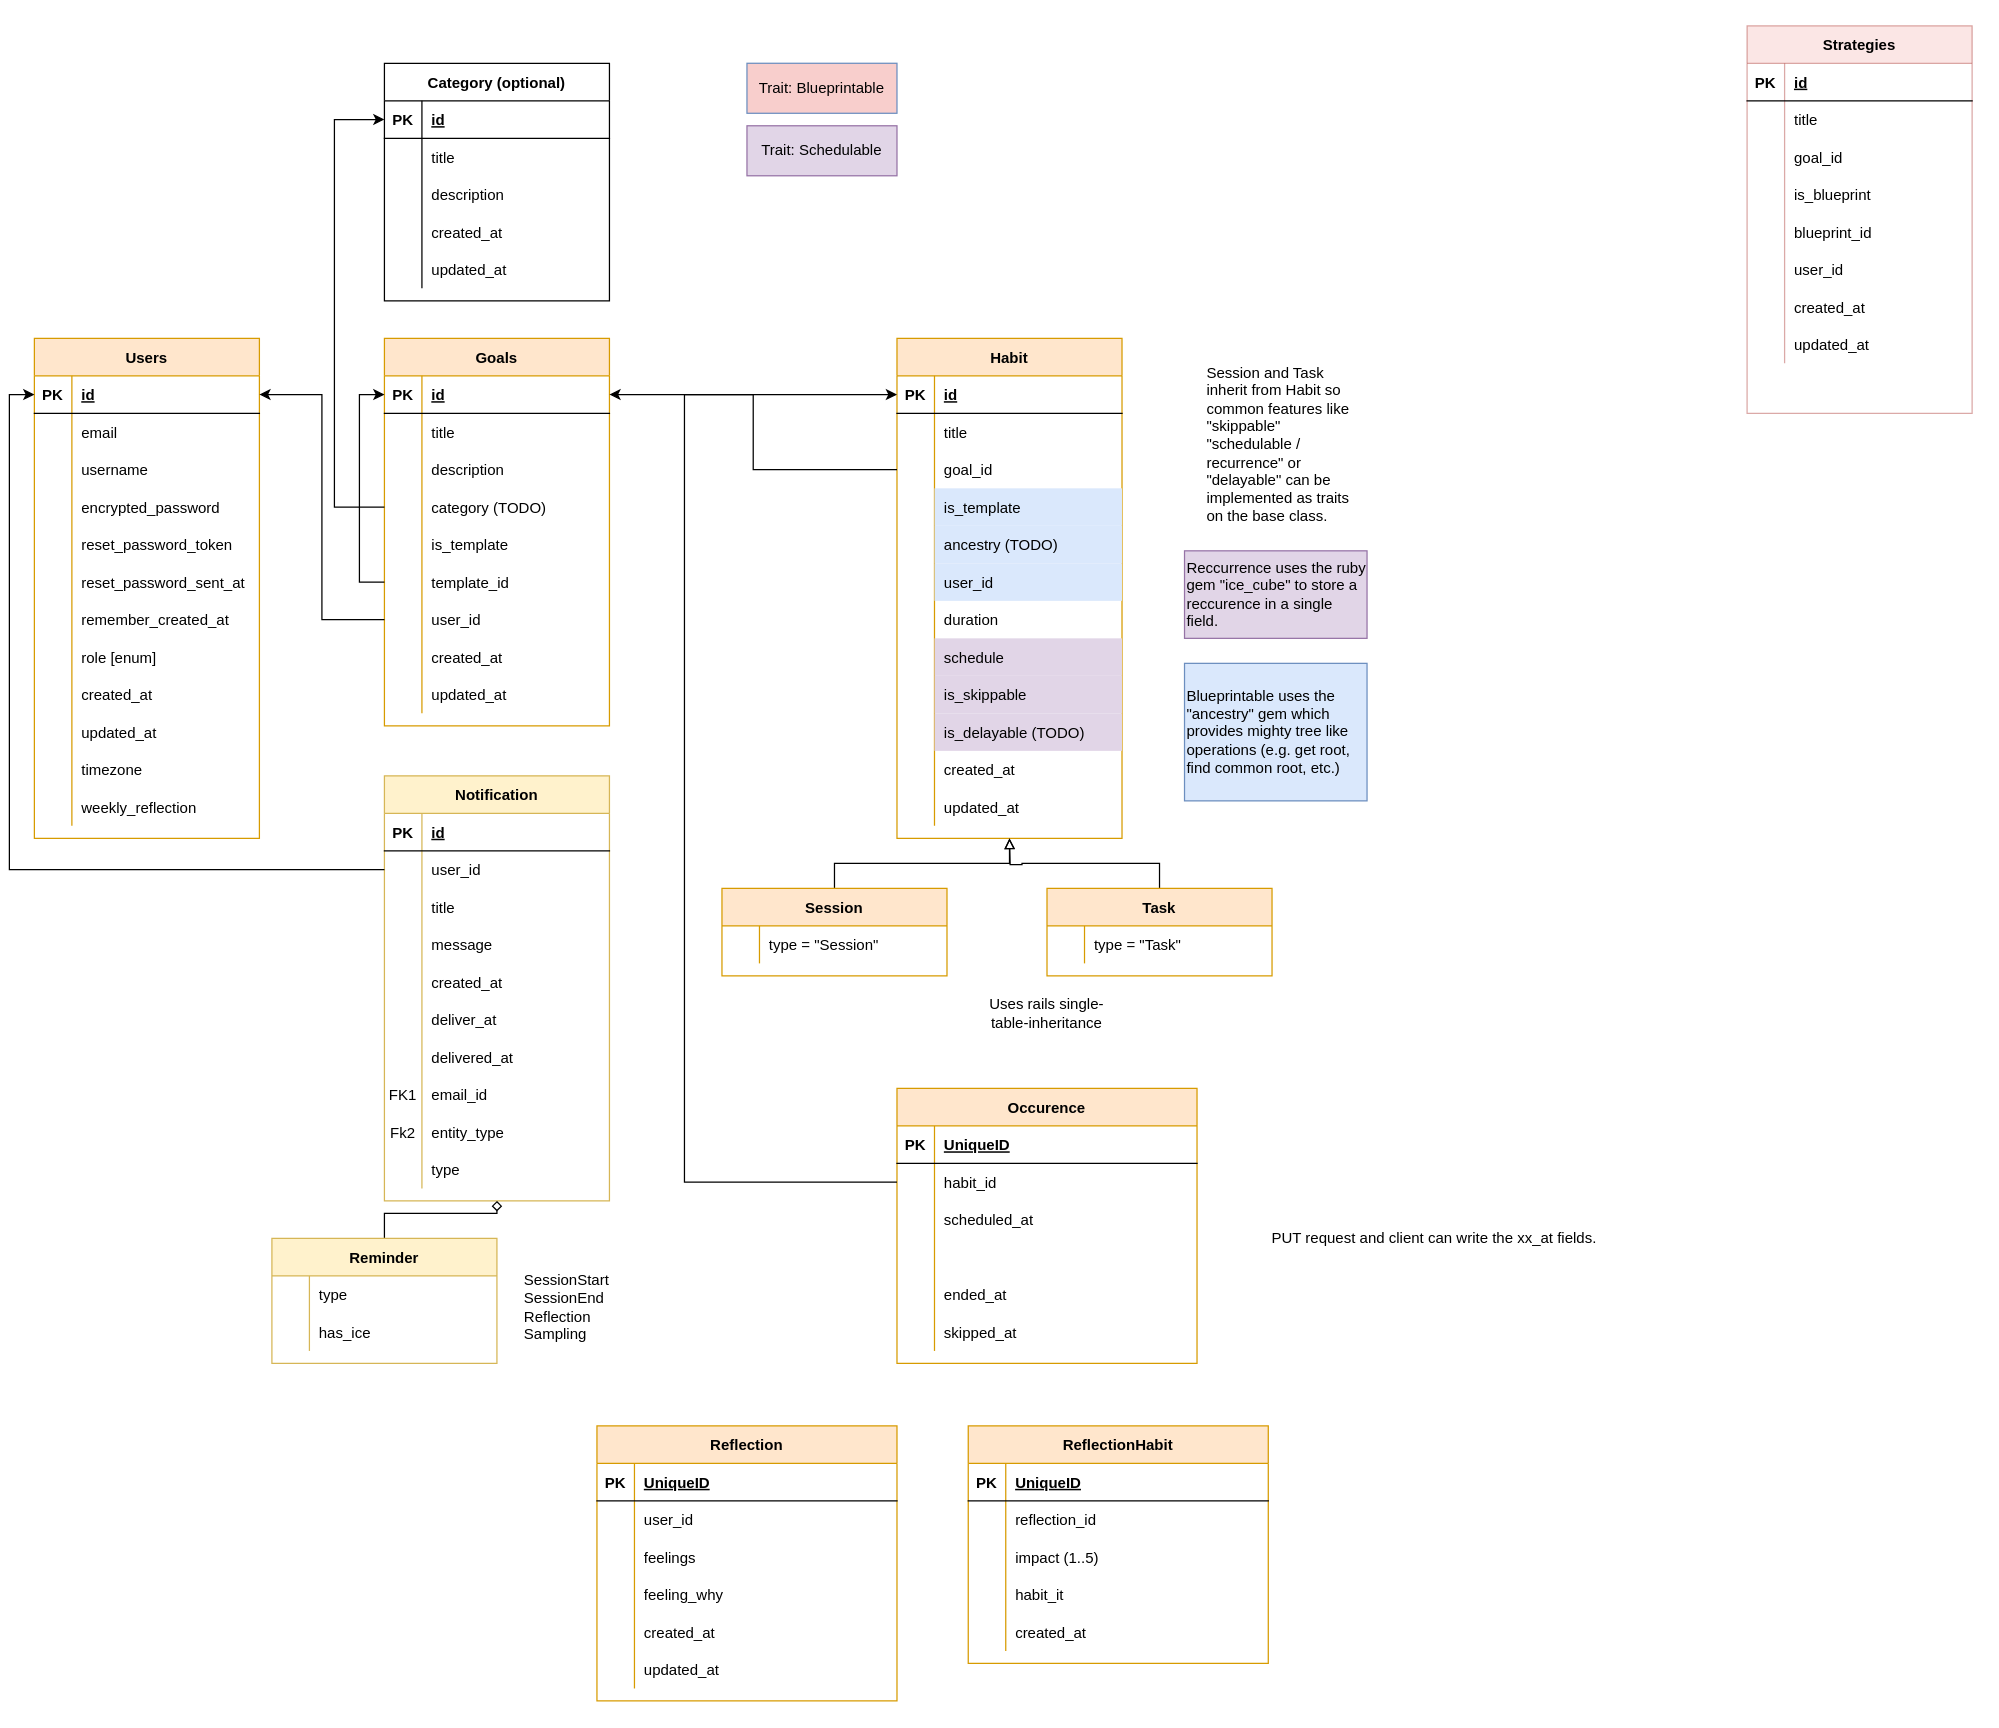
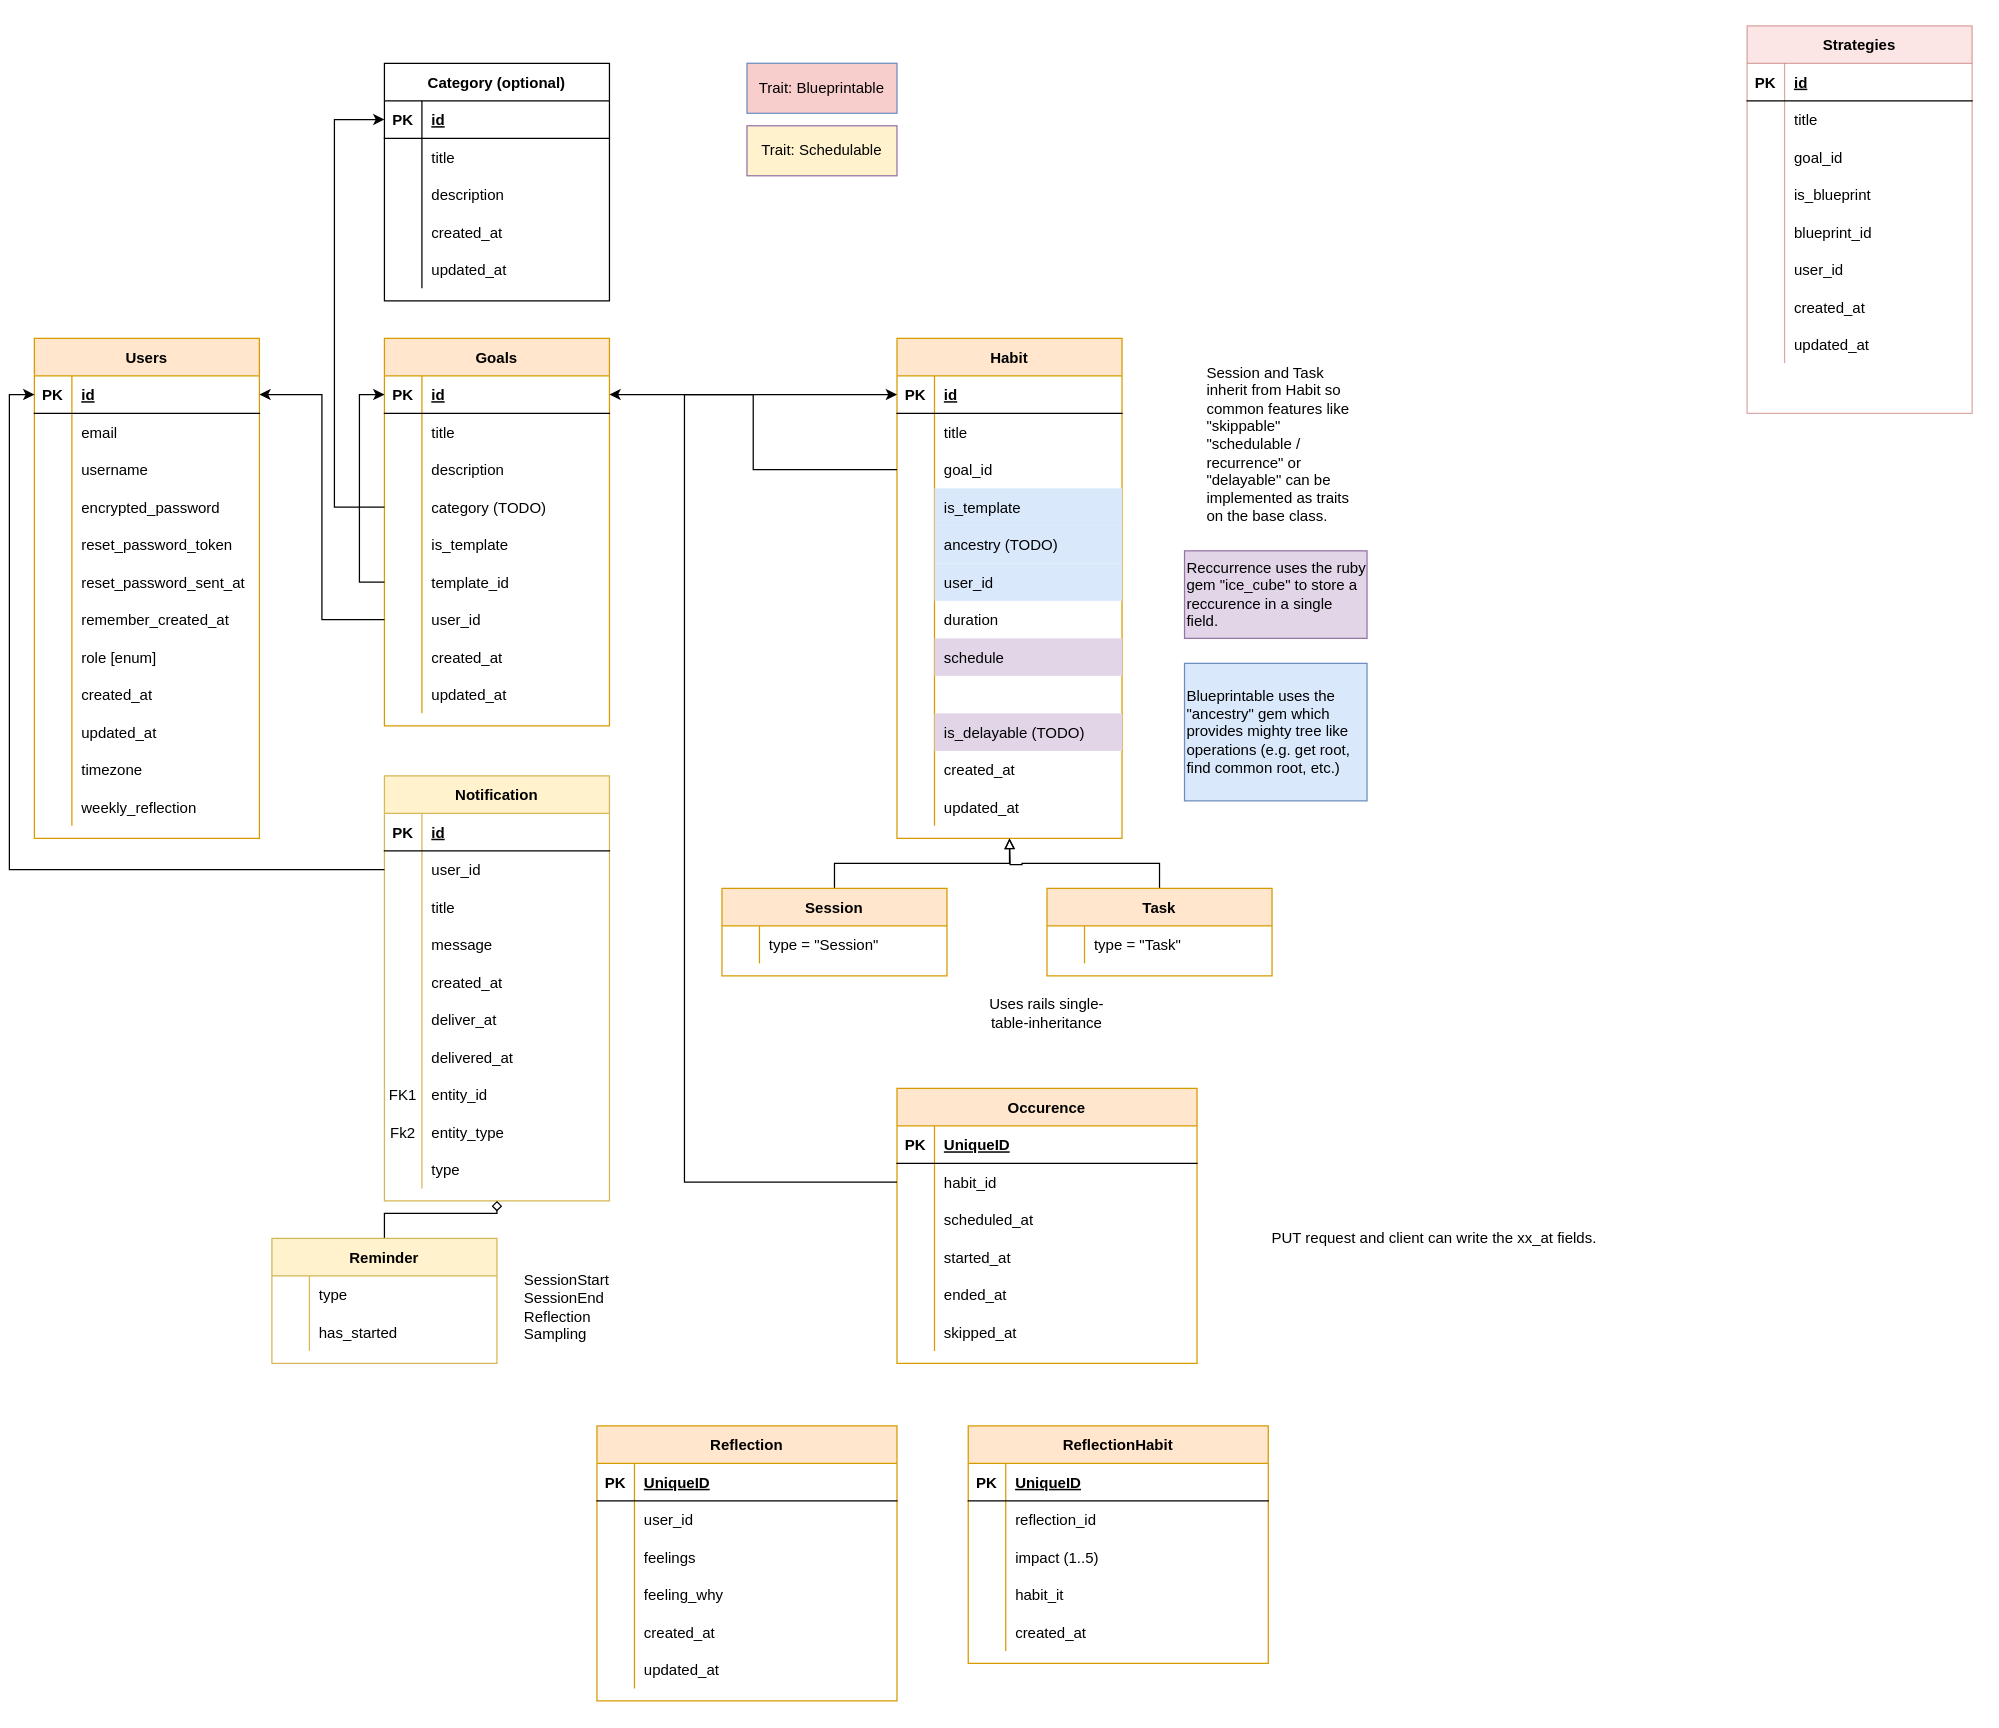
(822, 151) -> (822, 151)
(1028, 694) -> none
(459, 1095) -> (465, 1095)
none -> (1066, 1257)
(346, 1333) -> (365, 1333)
